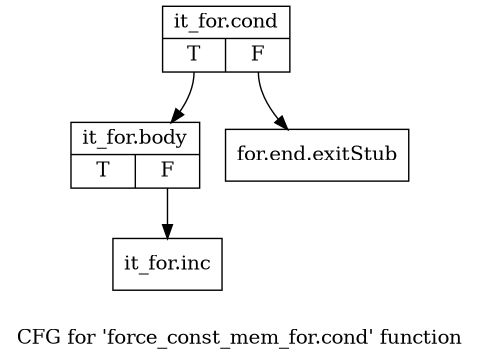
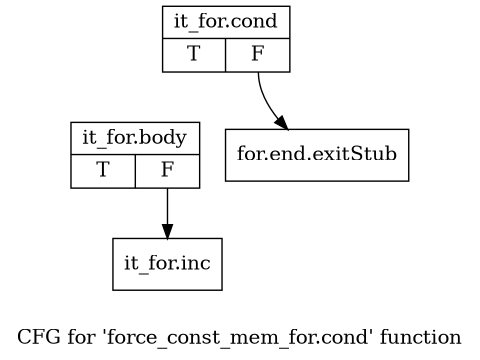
(190, 93) -> none
